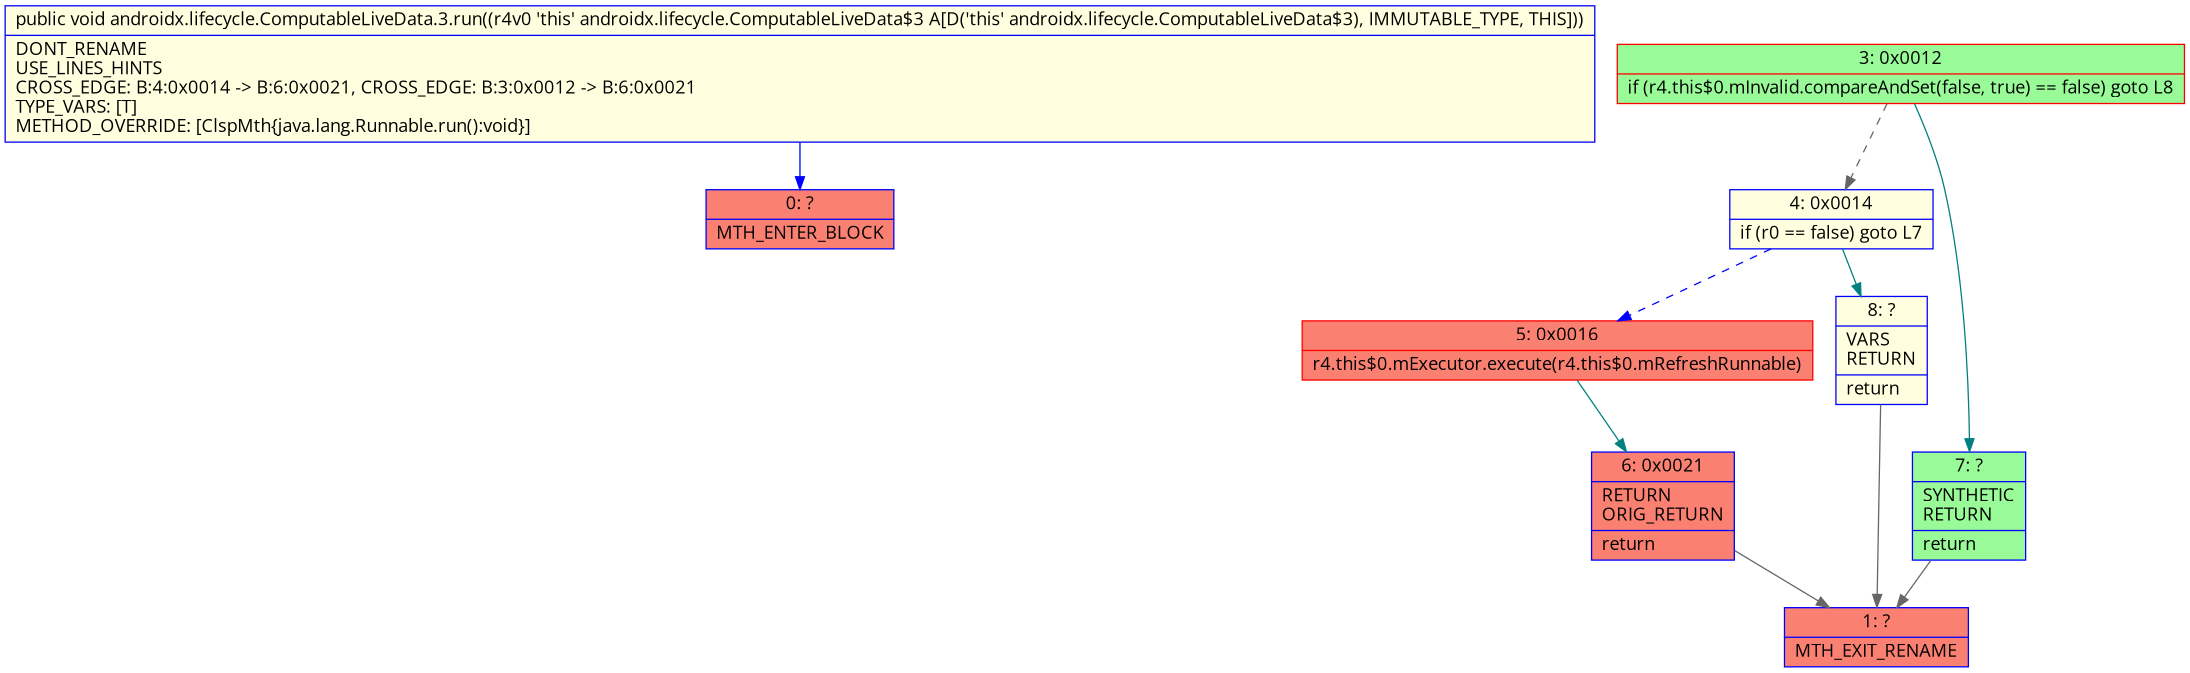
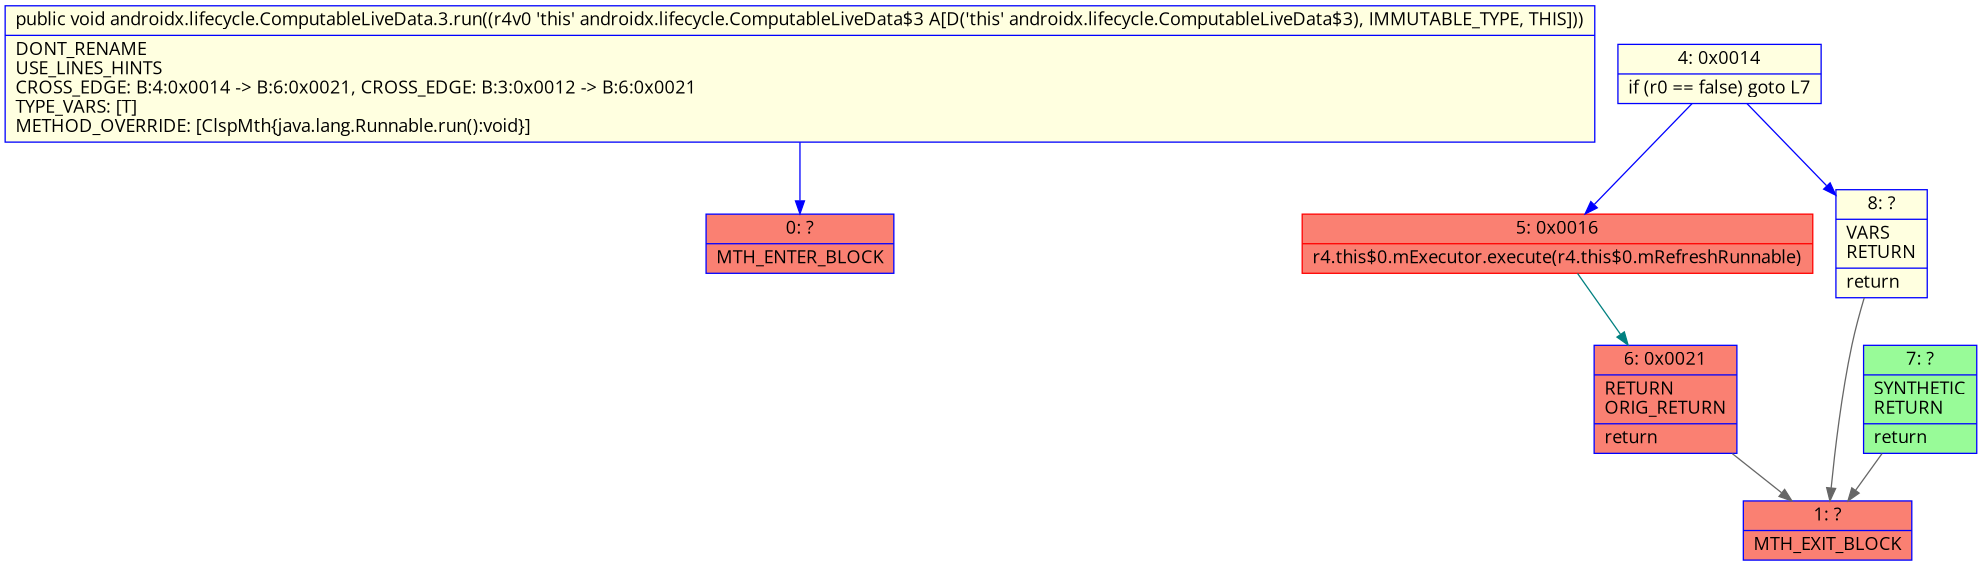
(1901, 74) -> none
(1849, 267) -> (1787, 145)
(1700, 282) -> (1643, 154)
(1876, 651) -> (1828, 545)
